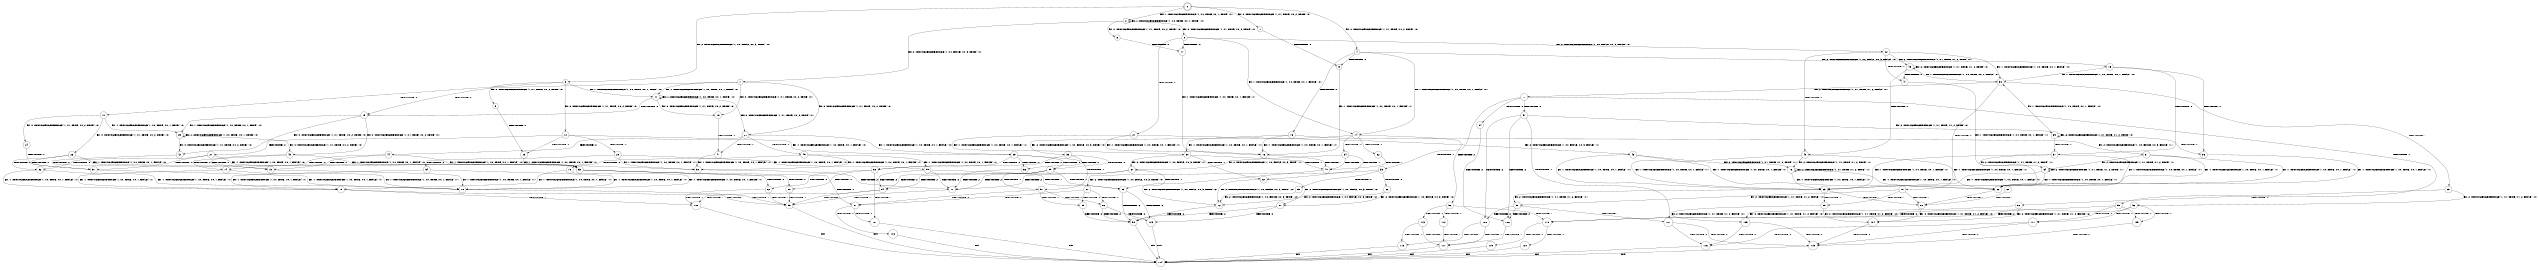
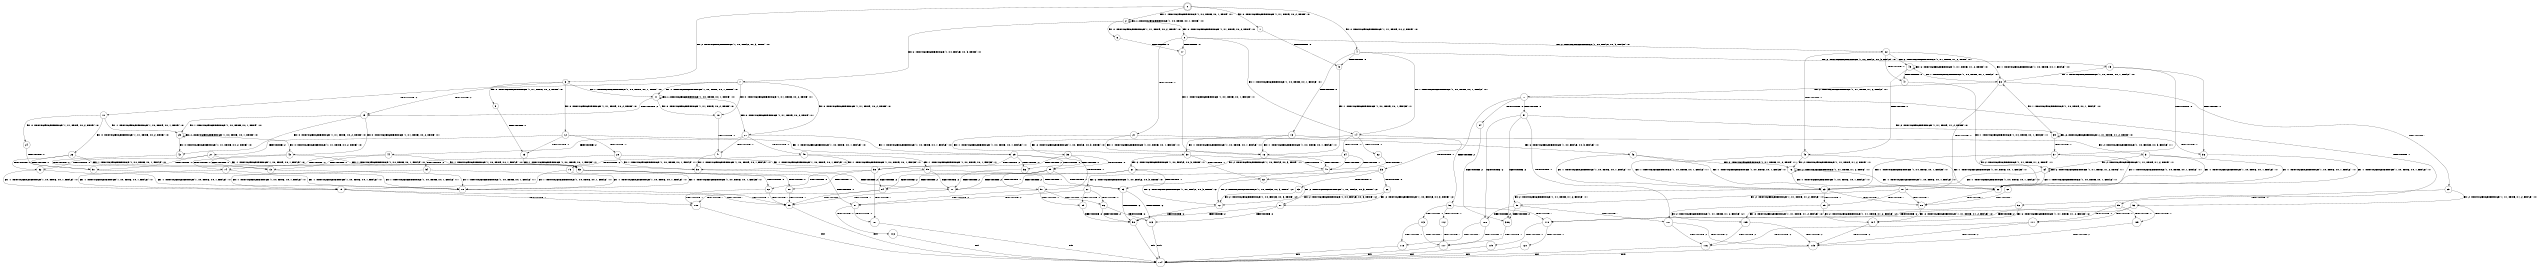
(1508, 222) -> (1508, 222)
